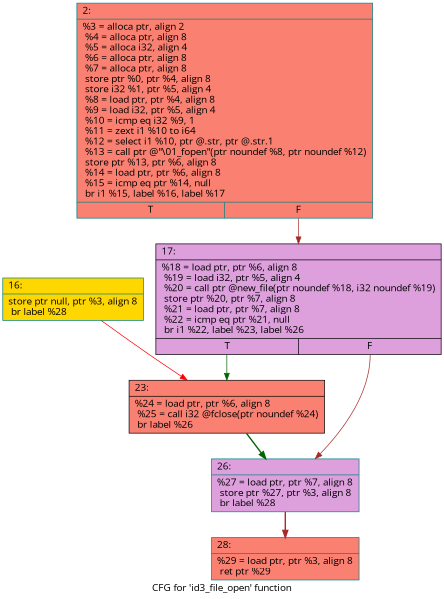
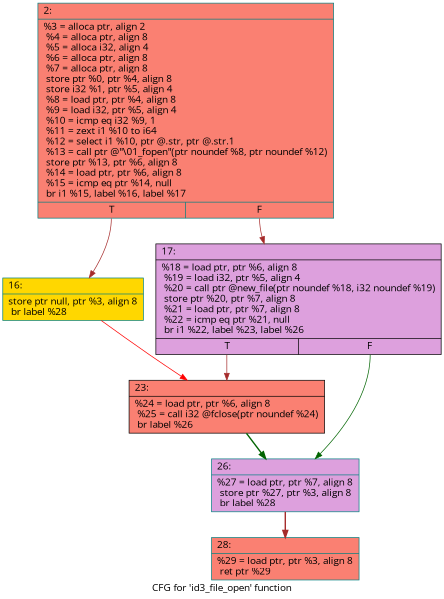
none -> (106, 246)
(227, 364) -> (227, 364)
(354, 409) -> (354, 409)
